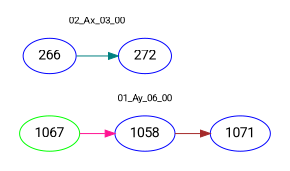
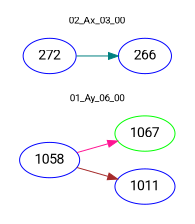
(92, 56) -> (92, 56)
(92, 134) -> (92, 148)
(240, 134) -> (145, 187)
